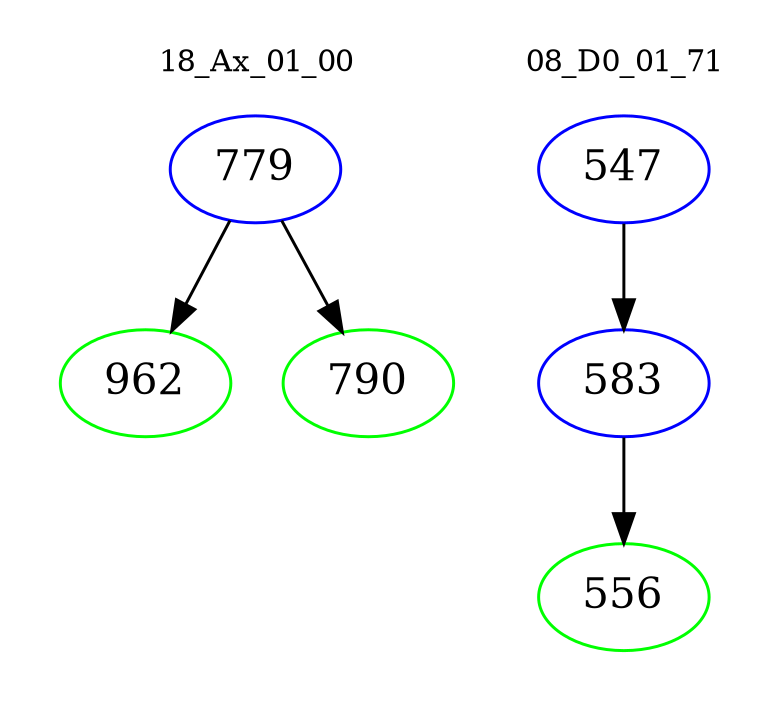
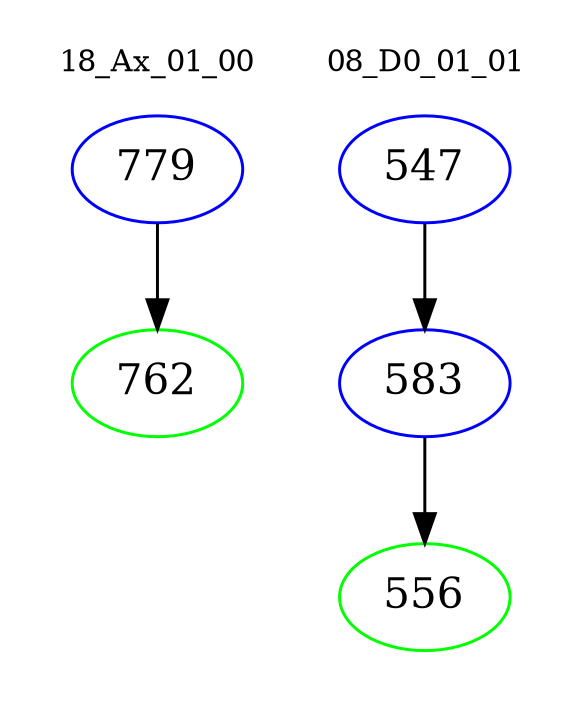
(625, 64) -> (426, 64)
(146, 383) -> (157, 383)
(368, 383) -> none
